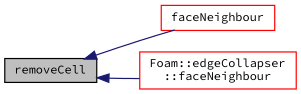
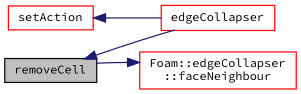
none -> (51, 18)
(218, 18) -> (218, 18)
(124, 78) -> (112, 63)
